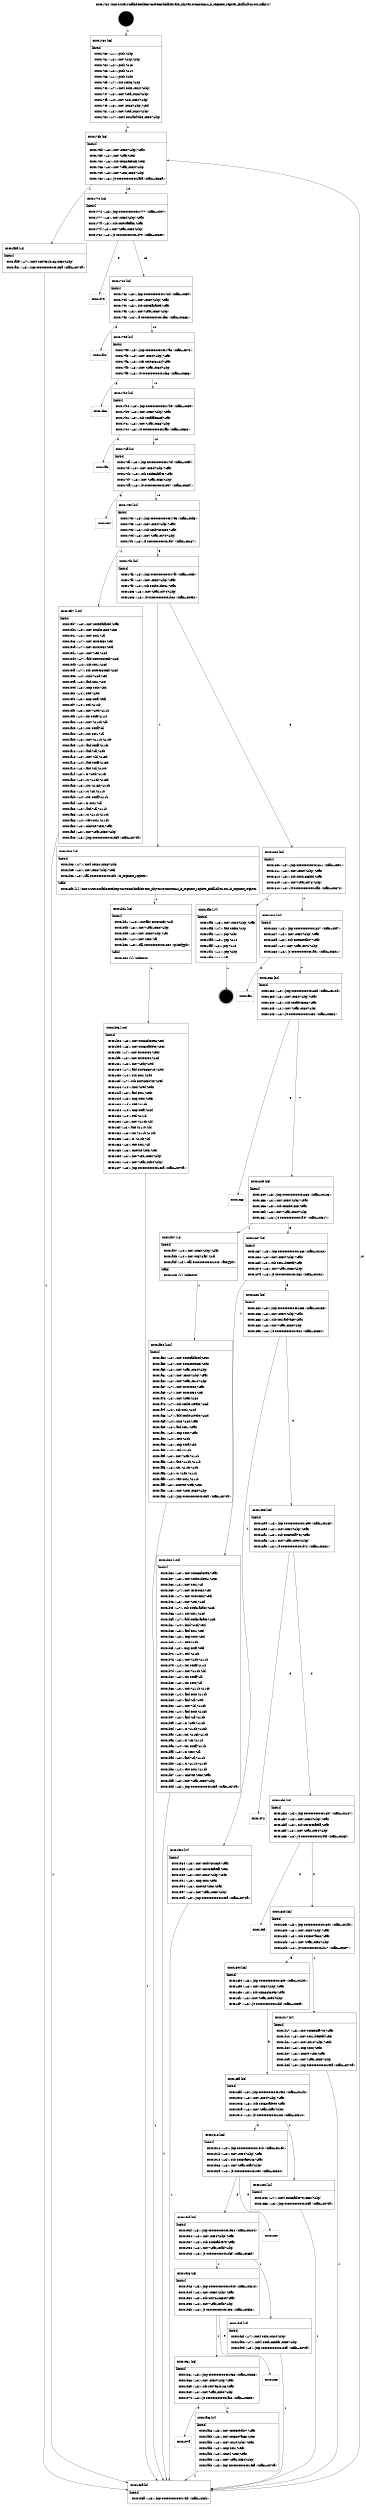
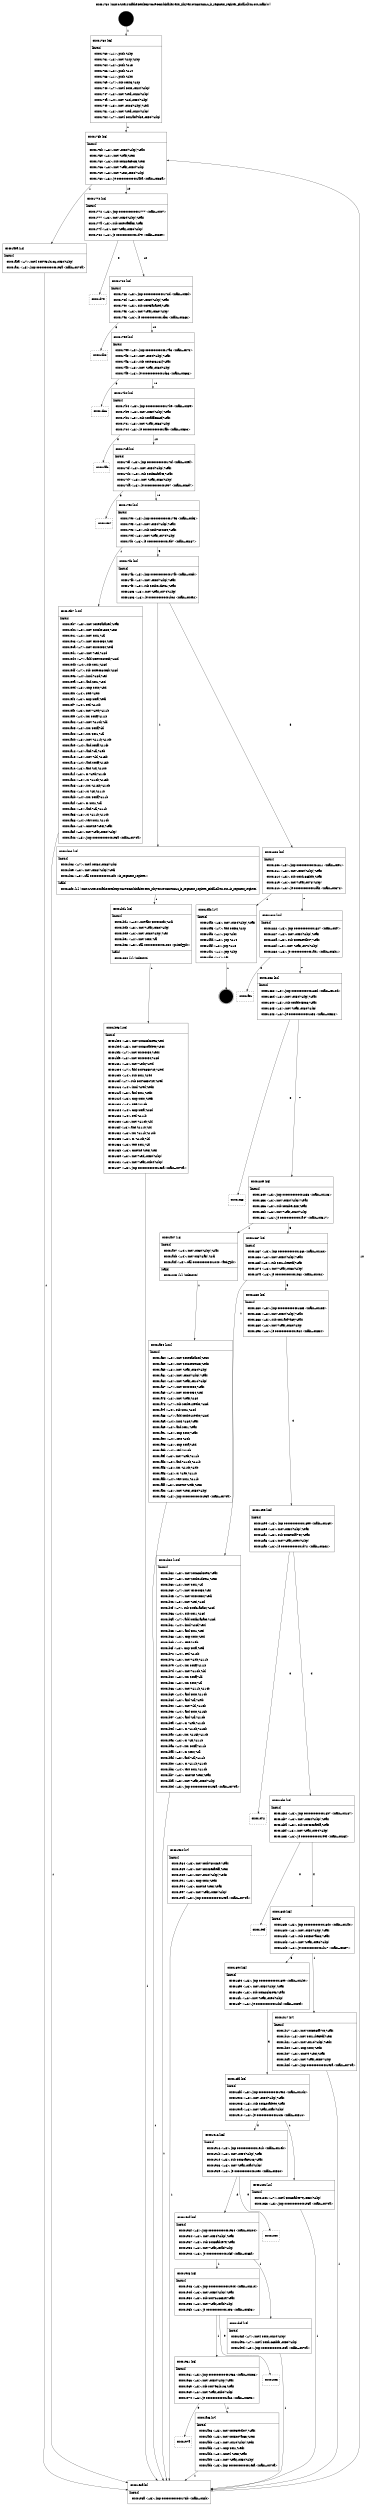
(243, 1590) -> none
